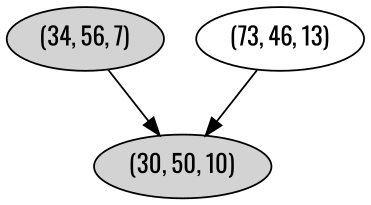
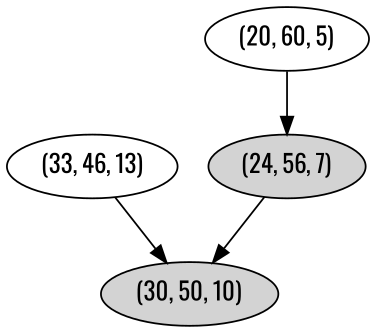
(85, 39) -> (287, 166)
(280, 39) -> (92, 166)
none -> (287, 39)
